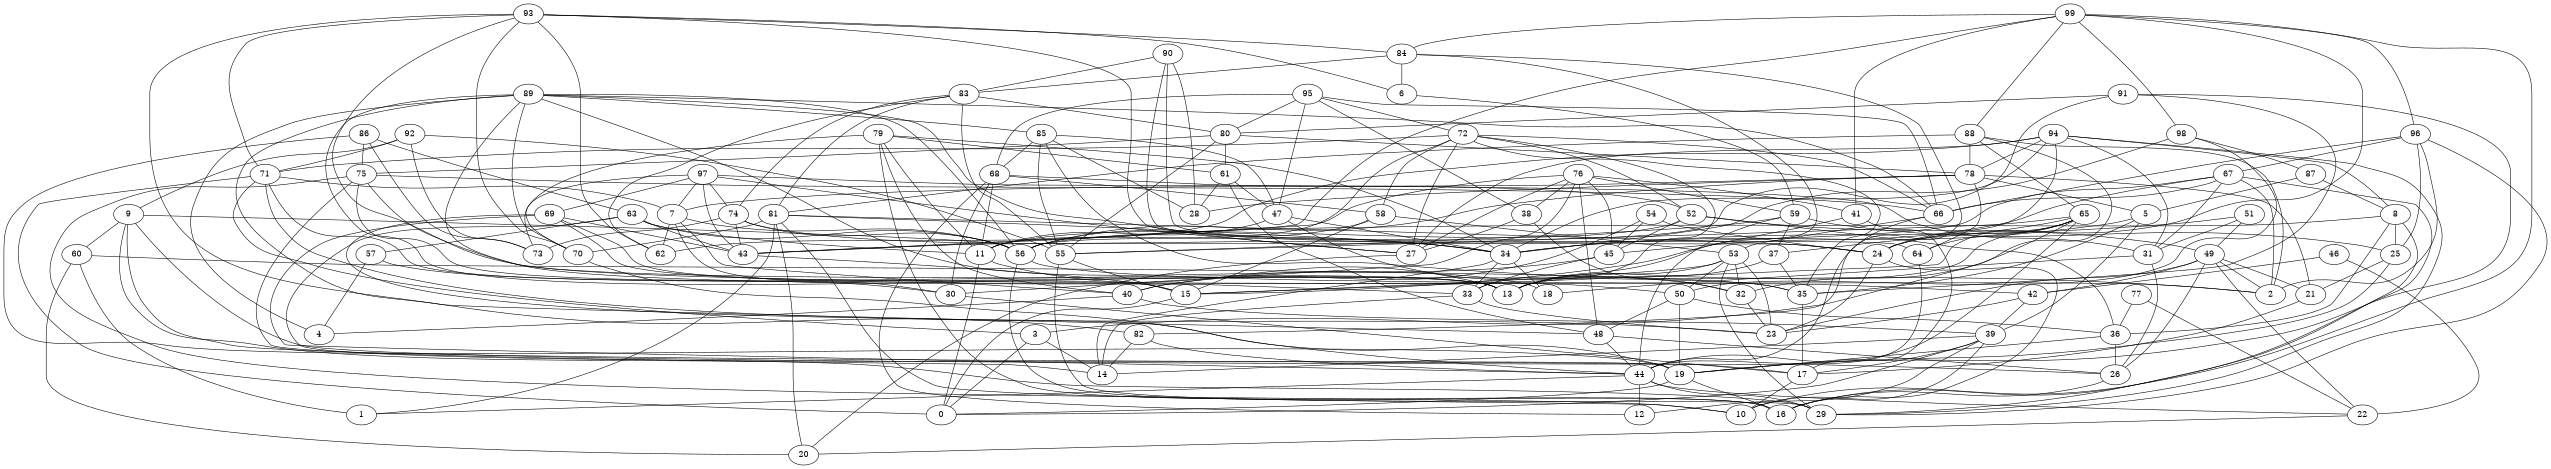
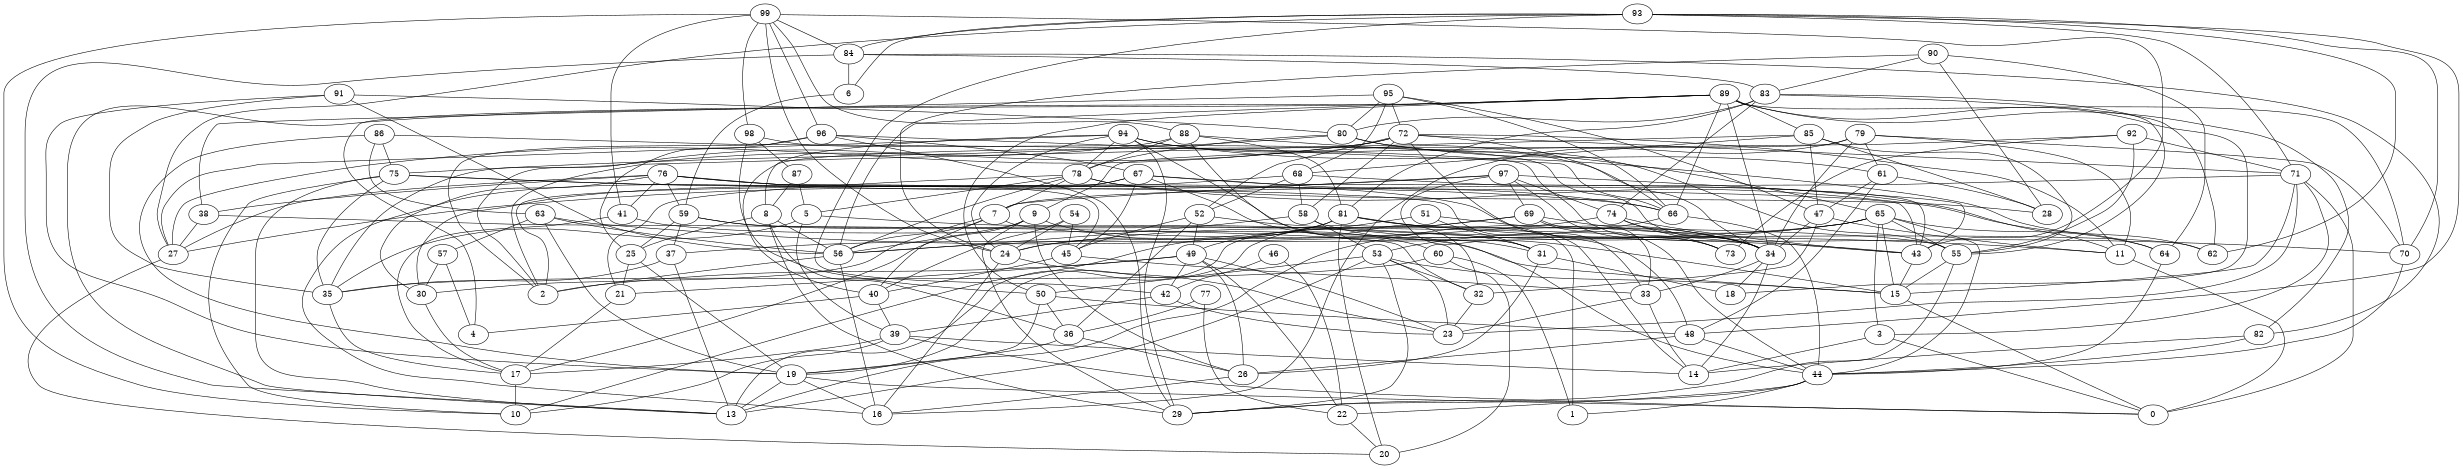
(820, 245) -> none
(1244, 275) -> (761, 395)
(1640, 415) -> none
